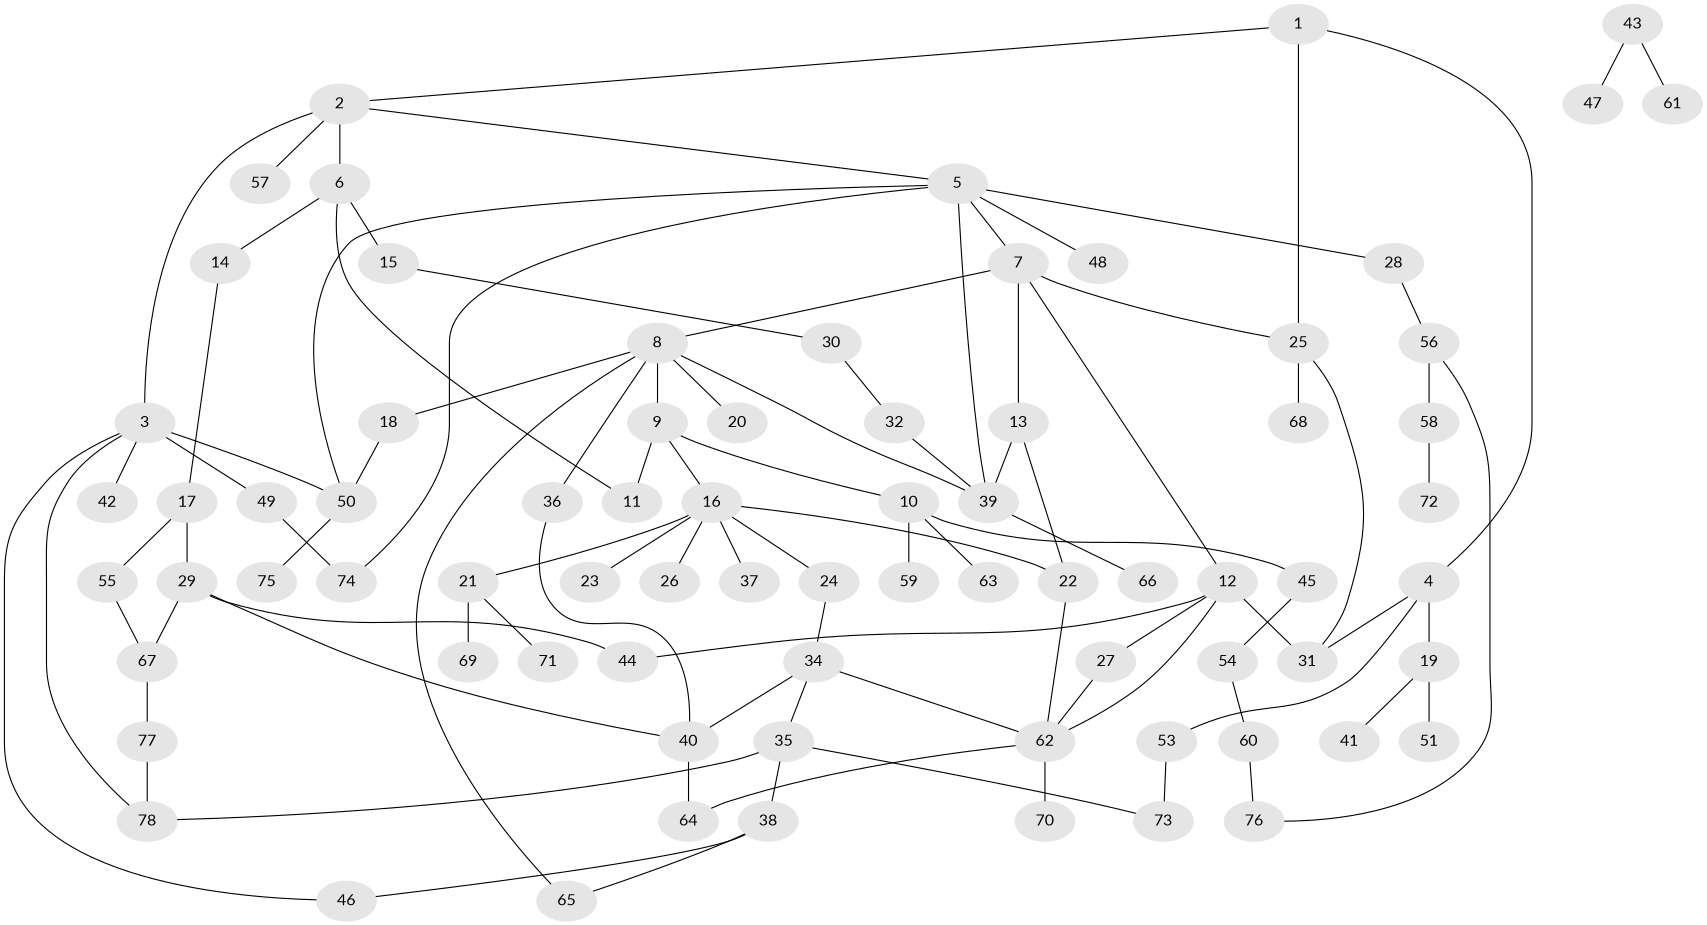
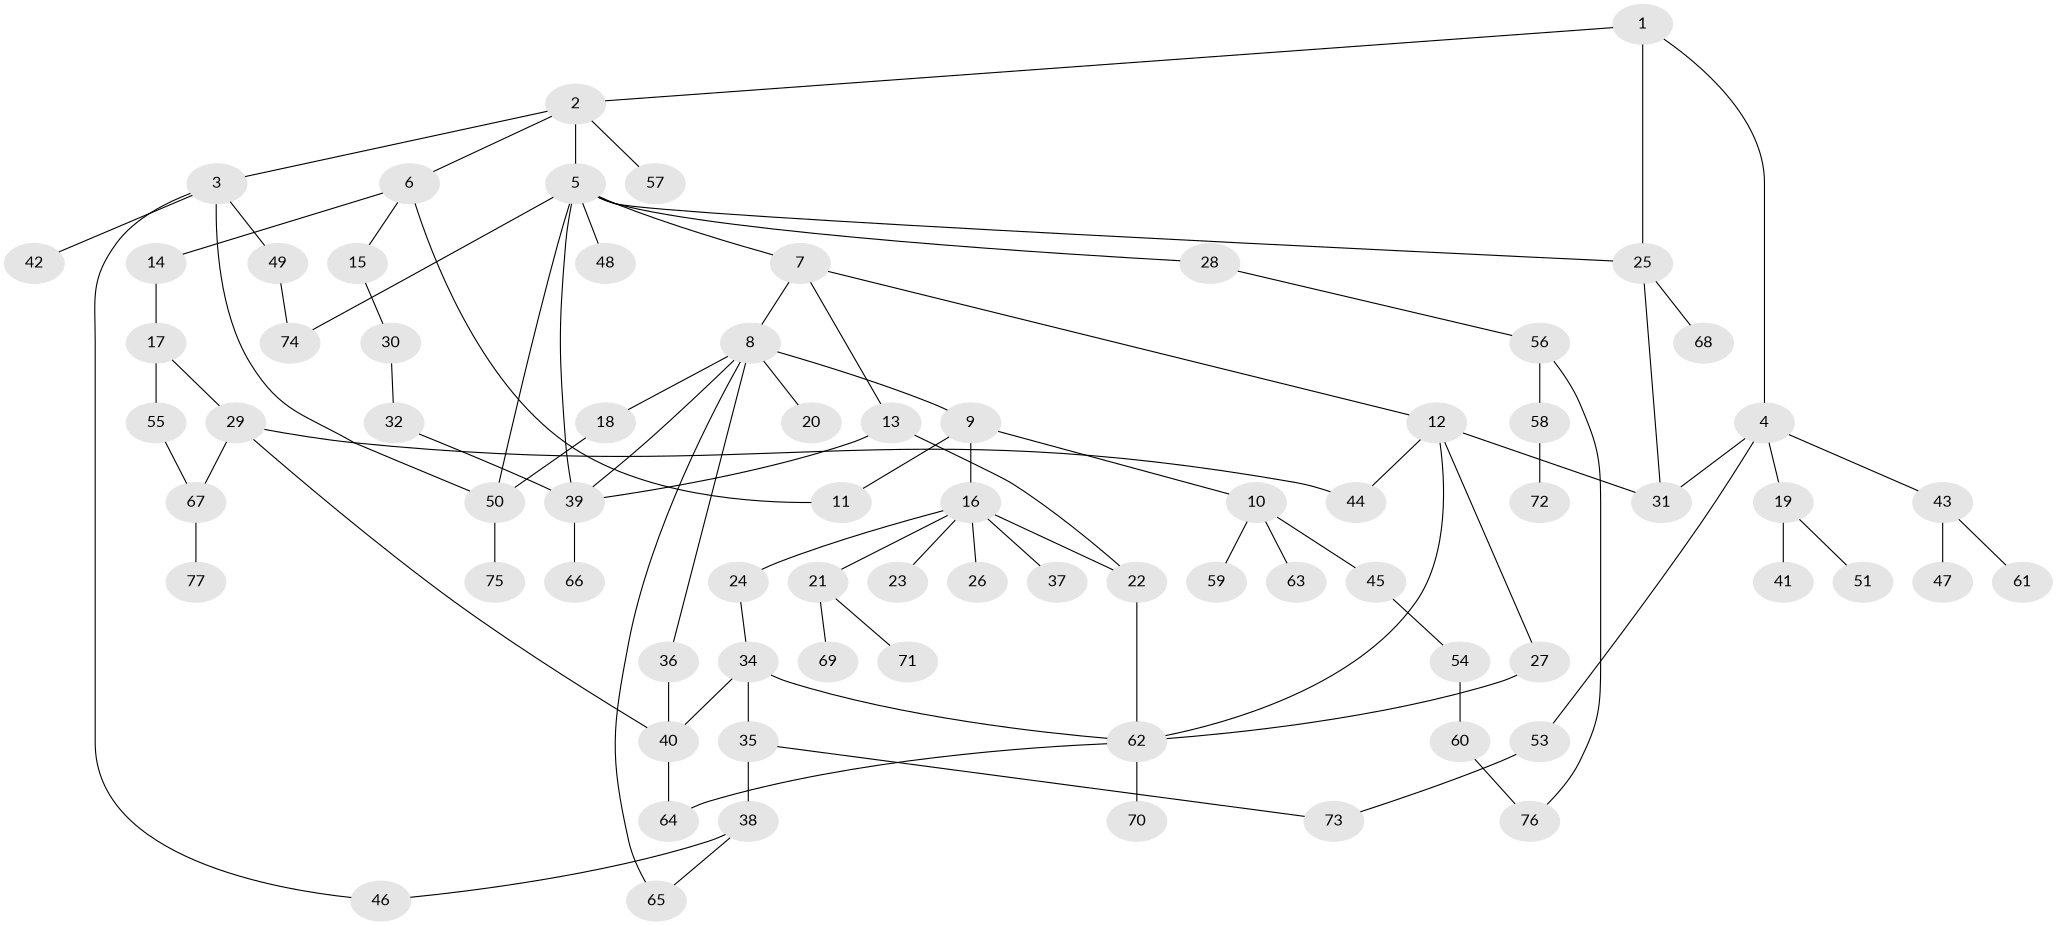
(1154, 312) -> (1105, 236)
none -> (1854, 463)
(147, 821) -> none
